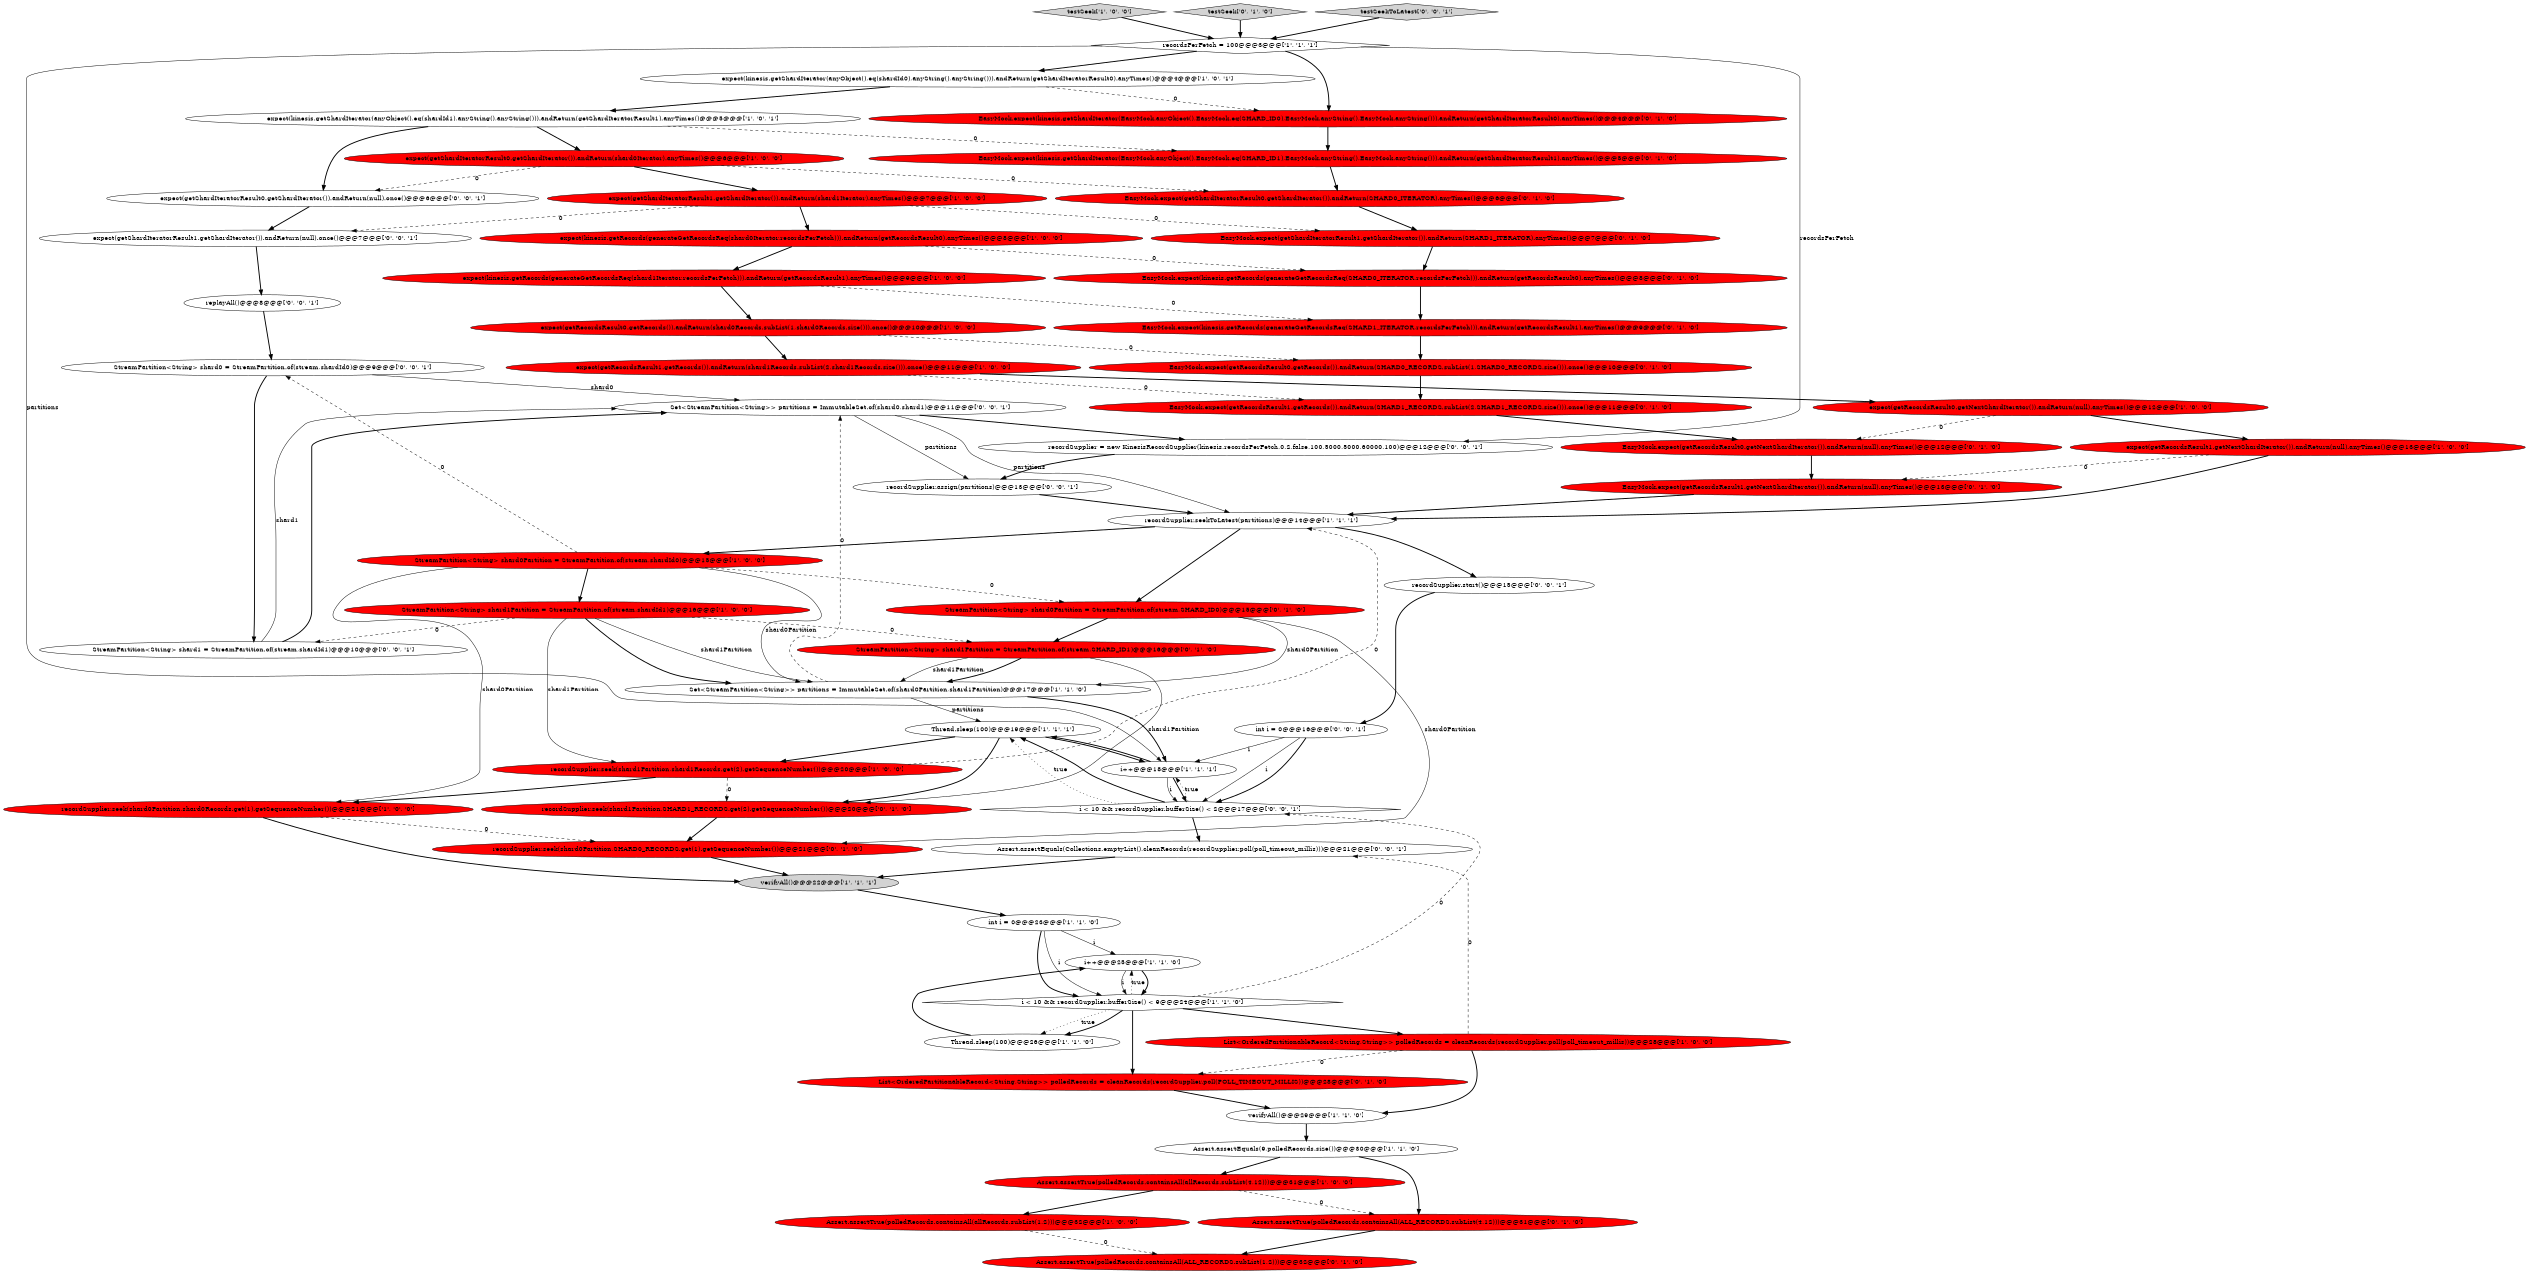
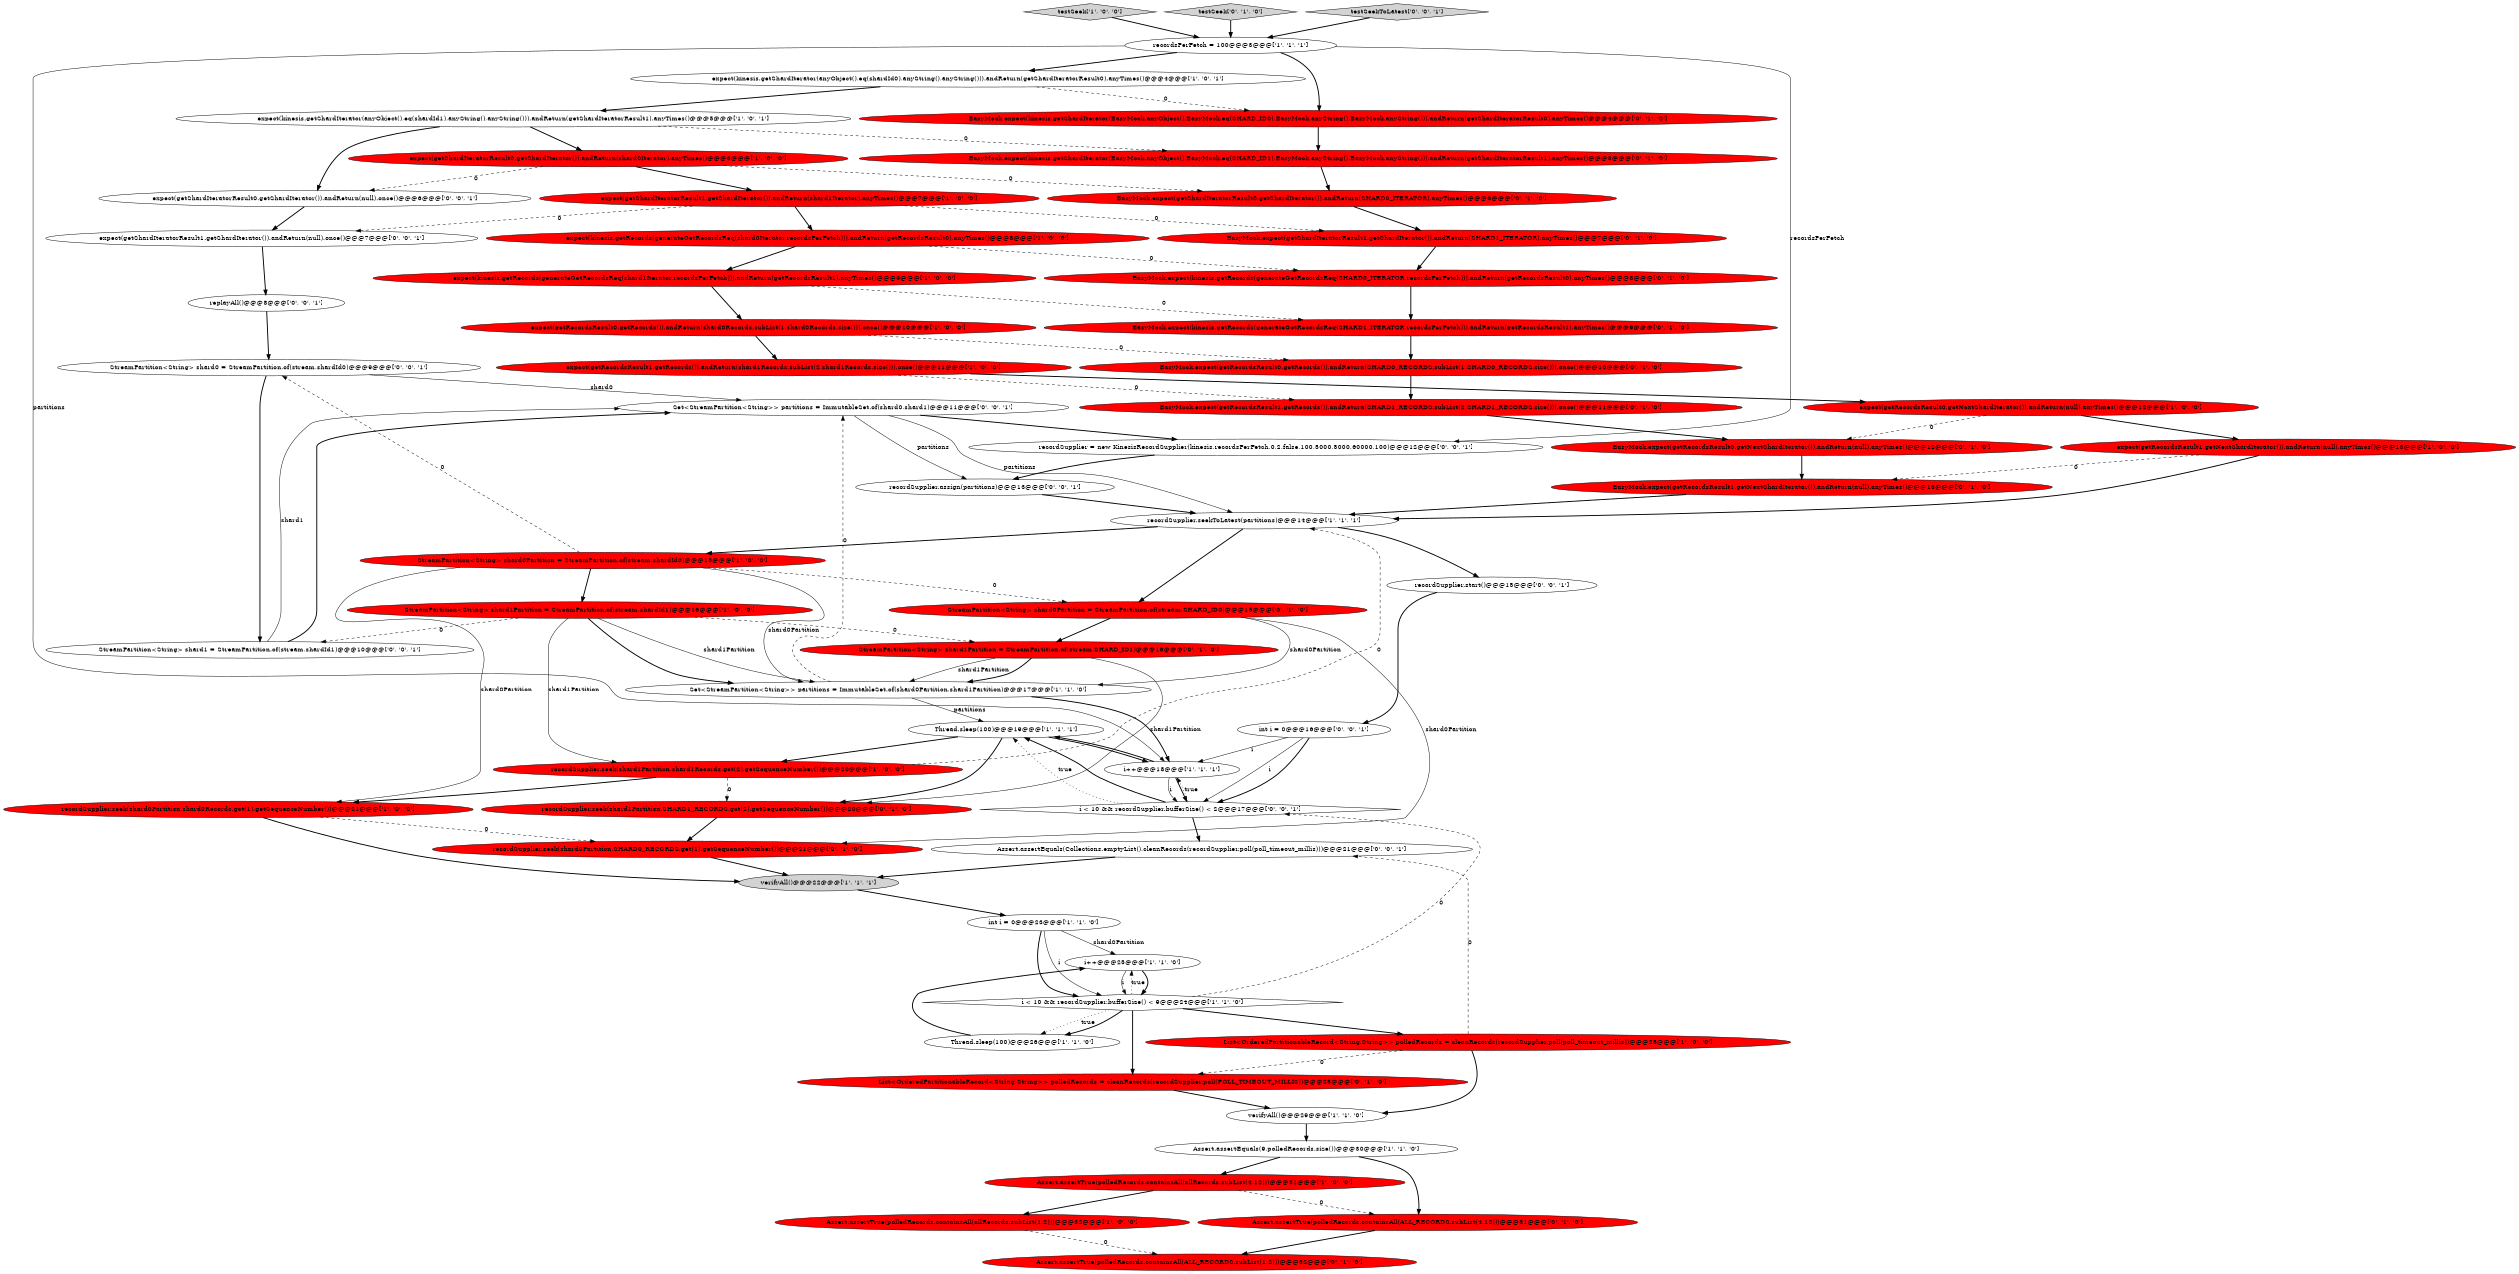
(1240, 45) -> (1231, 45)
(1094, 943) -> (1119, 943)
